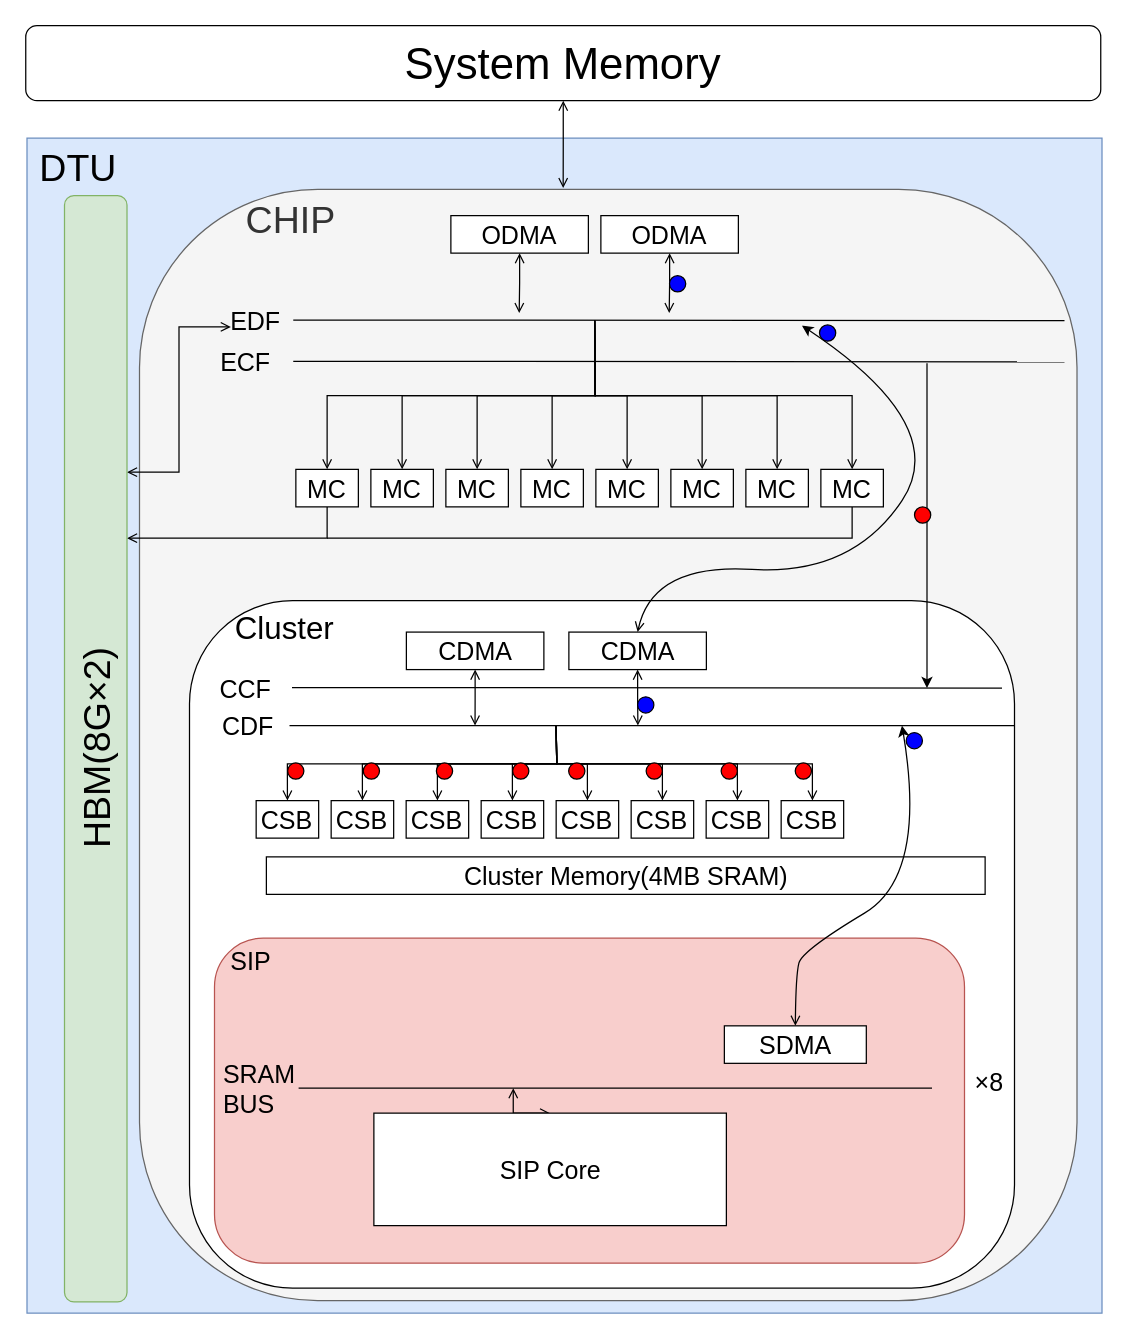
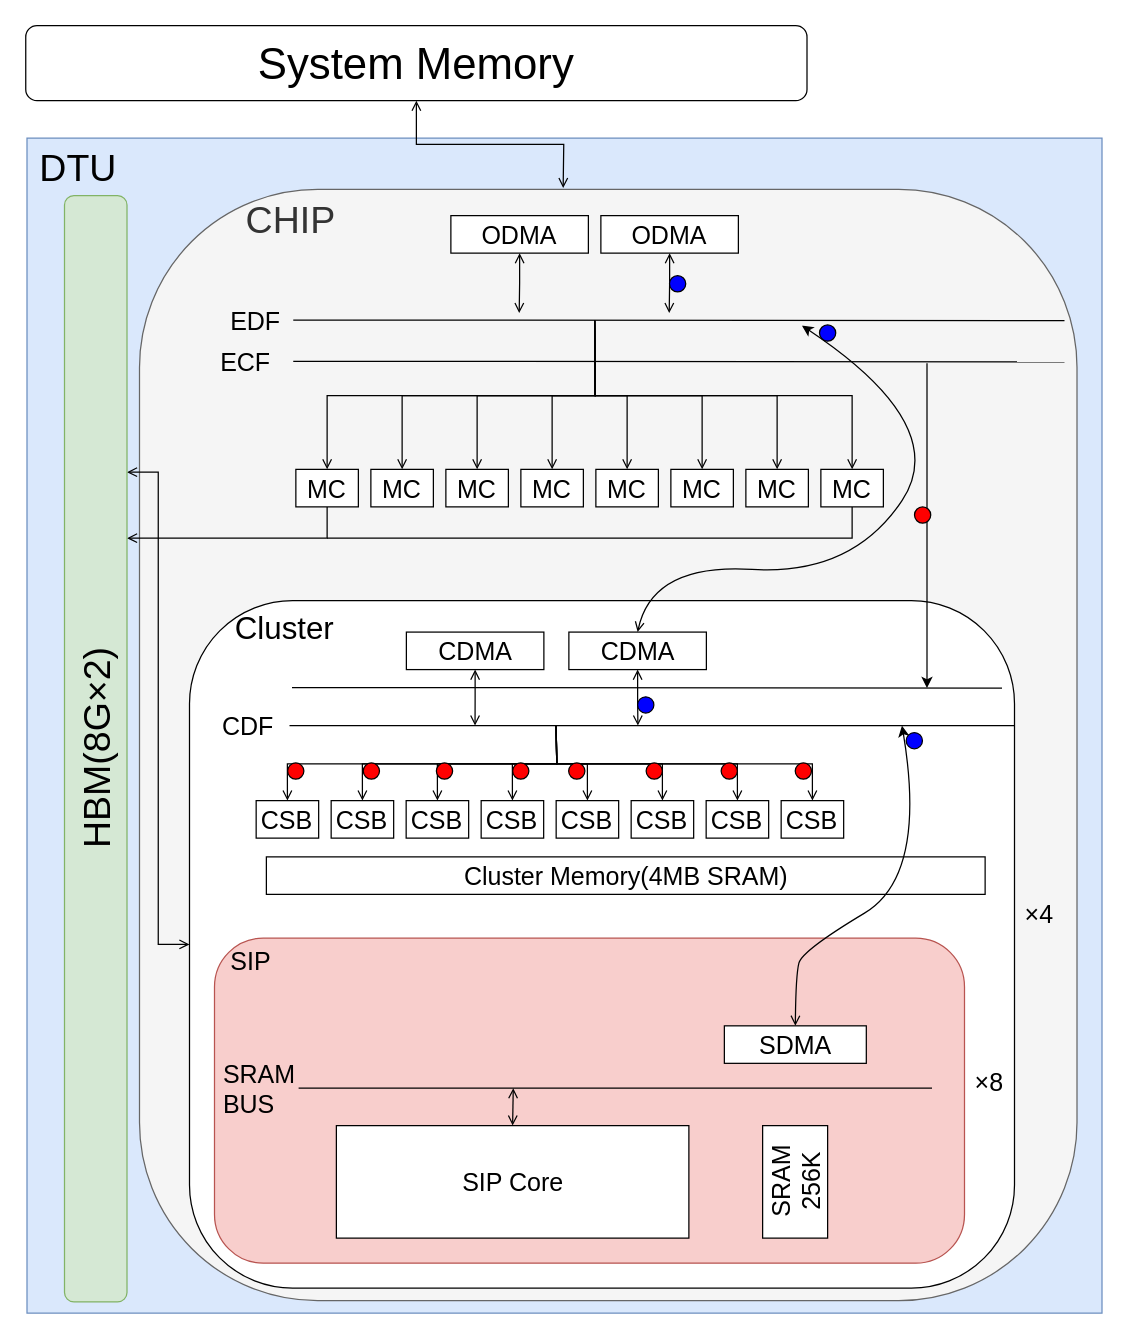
(563, 63) -> (416, 63)
(179, 387) -> (158, 721)
(246, 688) -> none
none -> (1039, 913)
(550, 1169) -> (513, 1182)
none -> (795, 1182)
